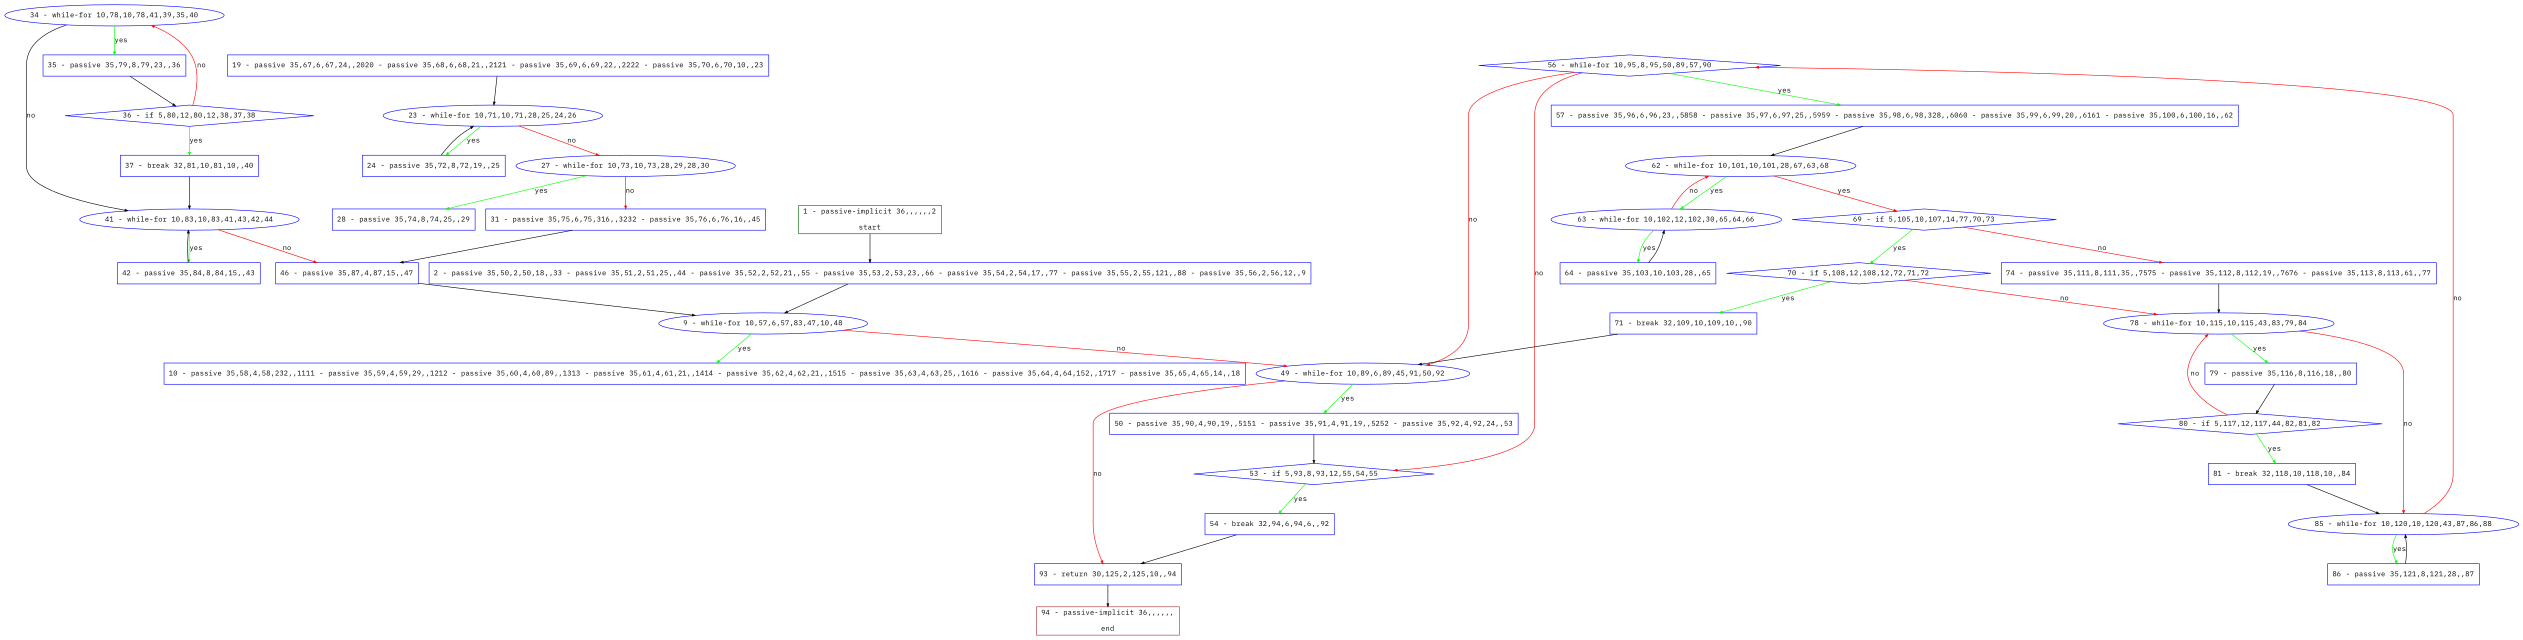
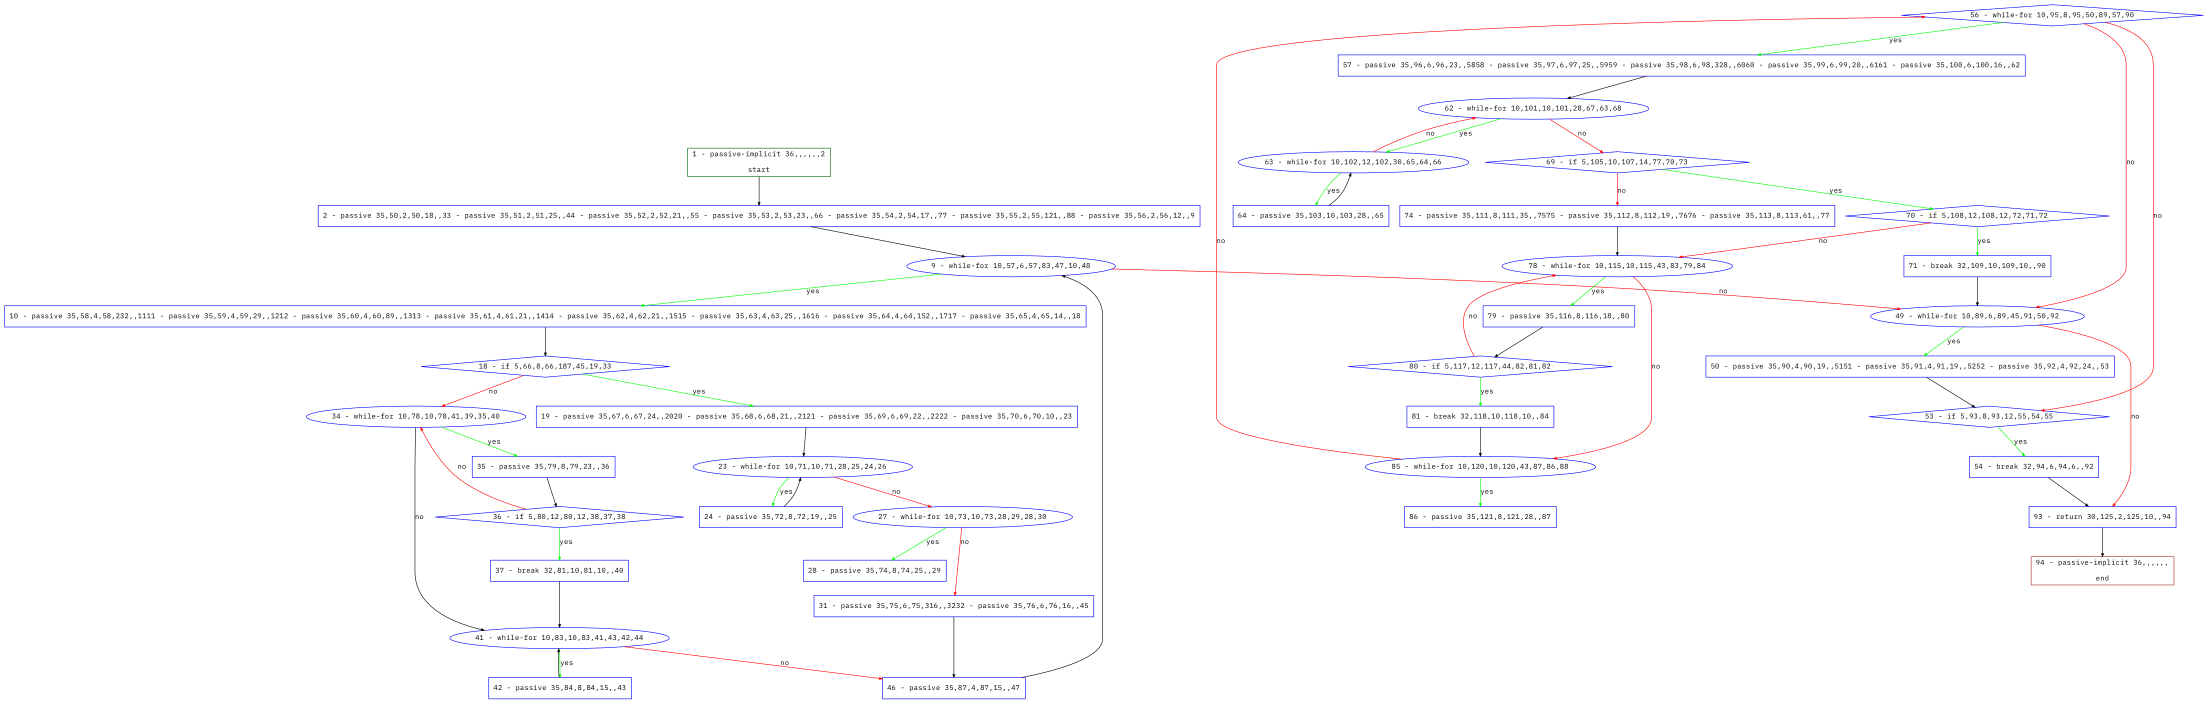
(1844, 191) -> (1583, 134)
none -> (545, 367)
(2407, 551) -> none
